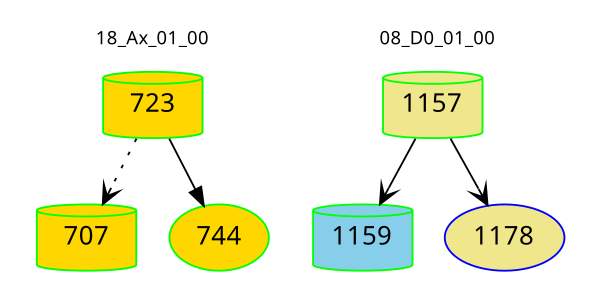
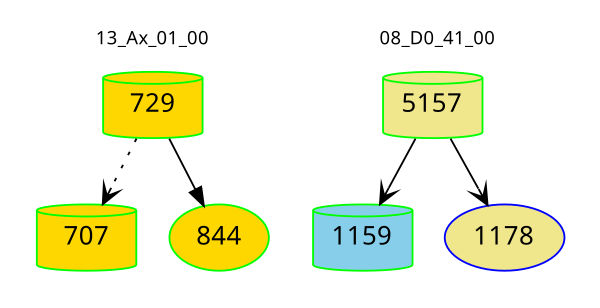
(153, 40) -> (153, 40)
(438, 40) -> (438, 40)
(153, 105) -> (153, 105)
(433, 105) -> (433, 105)
(219, 238) -> (219, 238)
